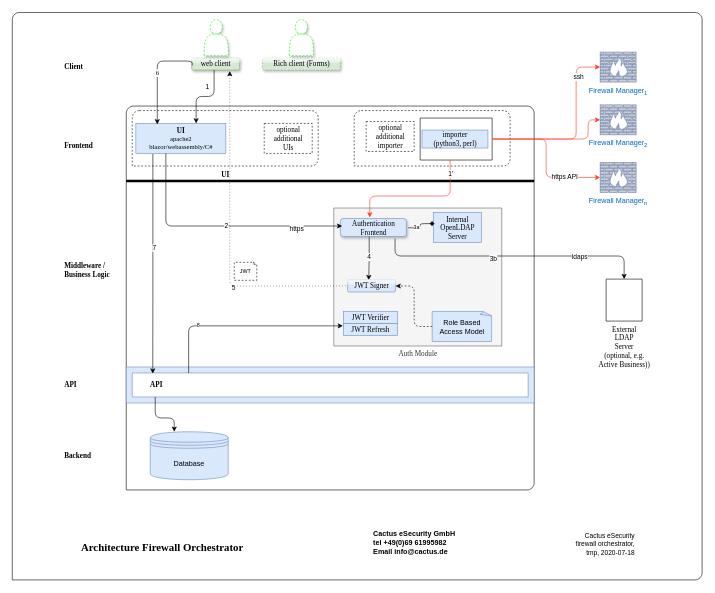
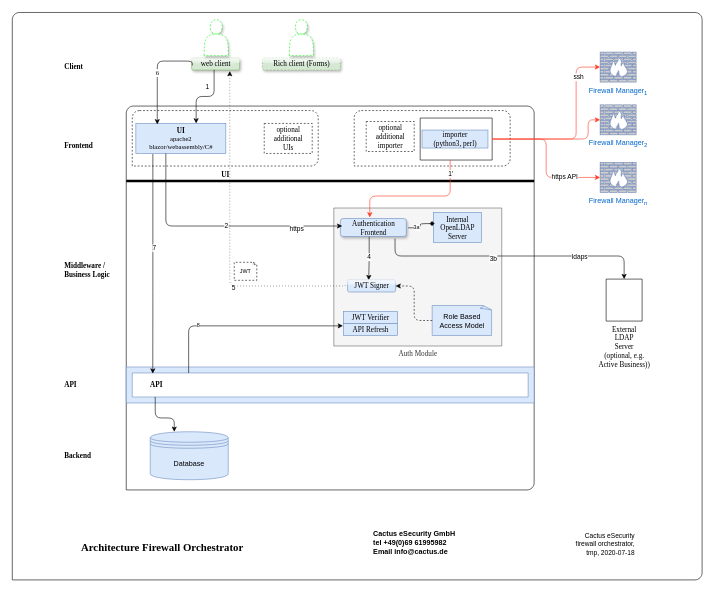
(462, 326) -> (462, 320)
(371, 330) -> (371, 330)
